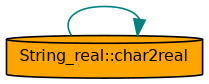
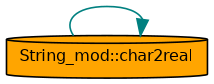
(105, 57) -> (107, 57)
